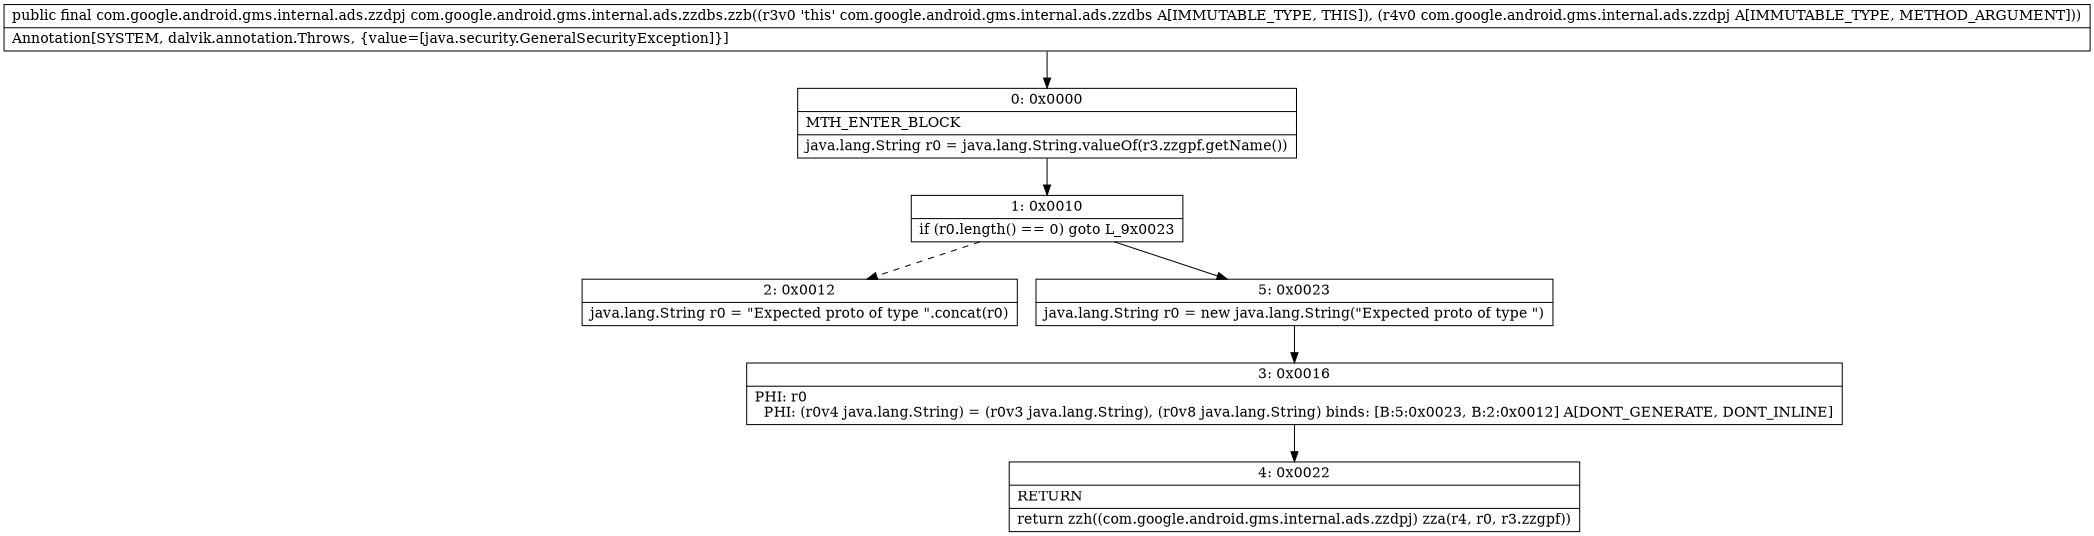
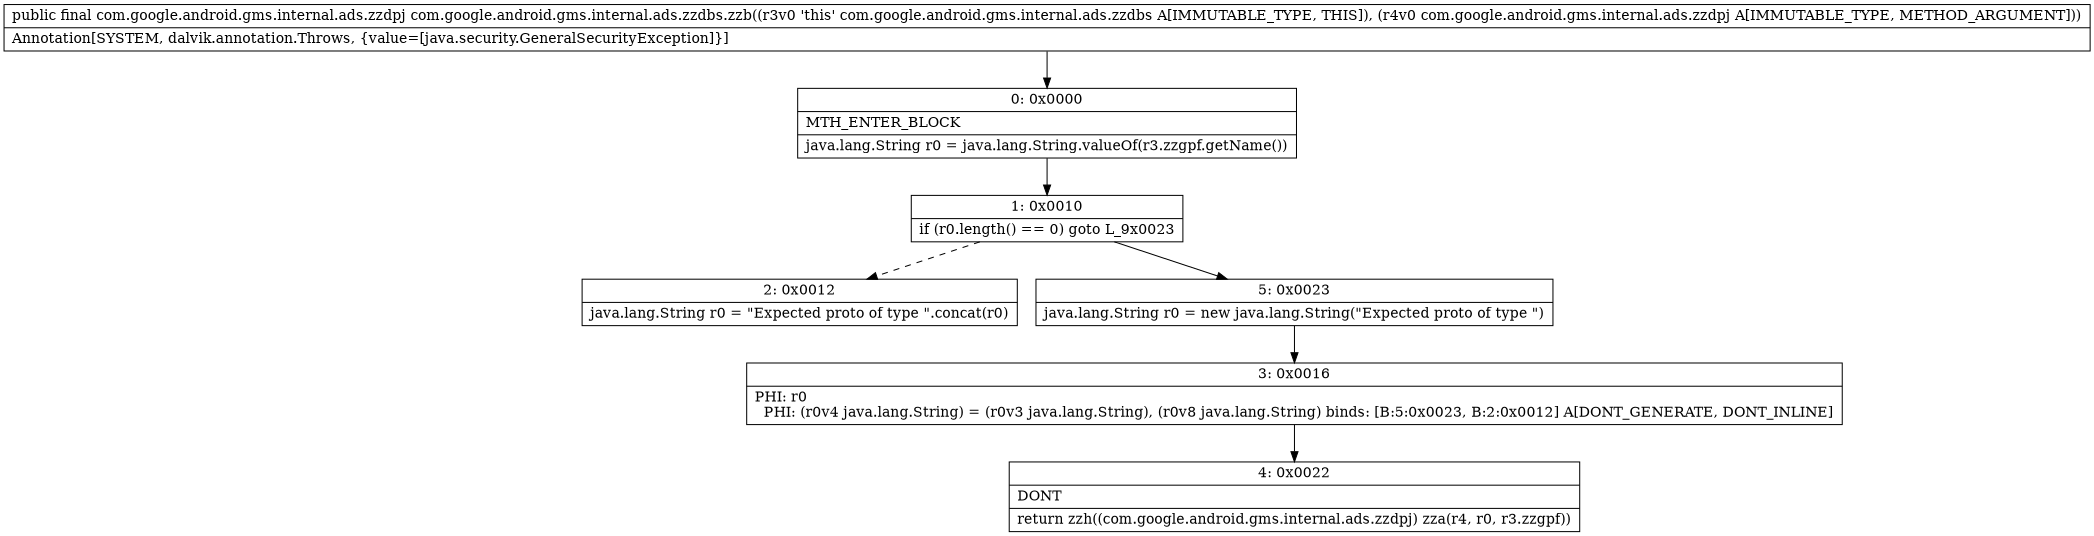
(1050, 496) -> (1040, 496)
